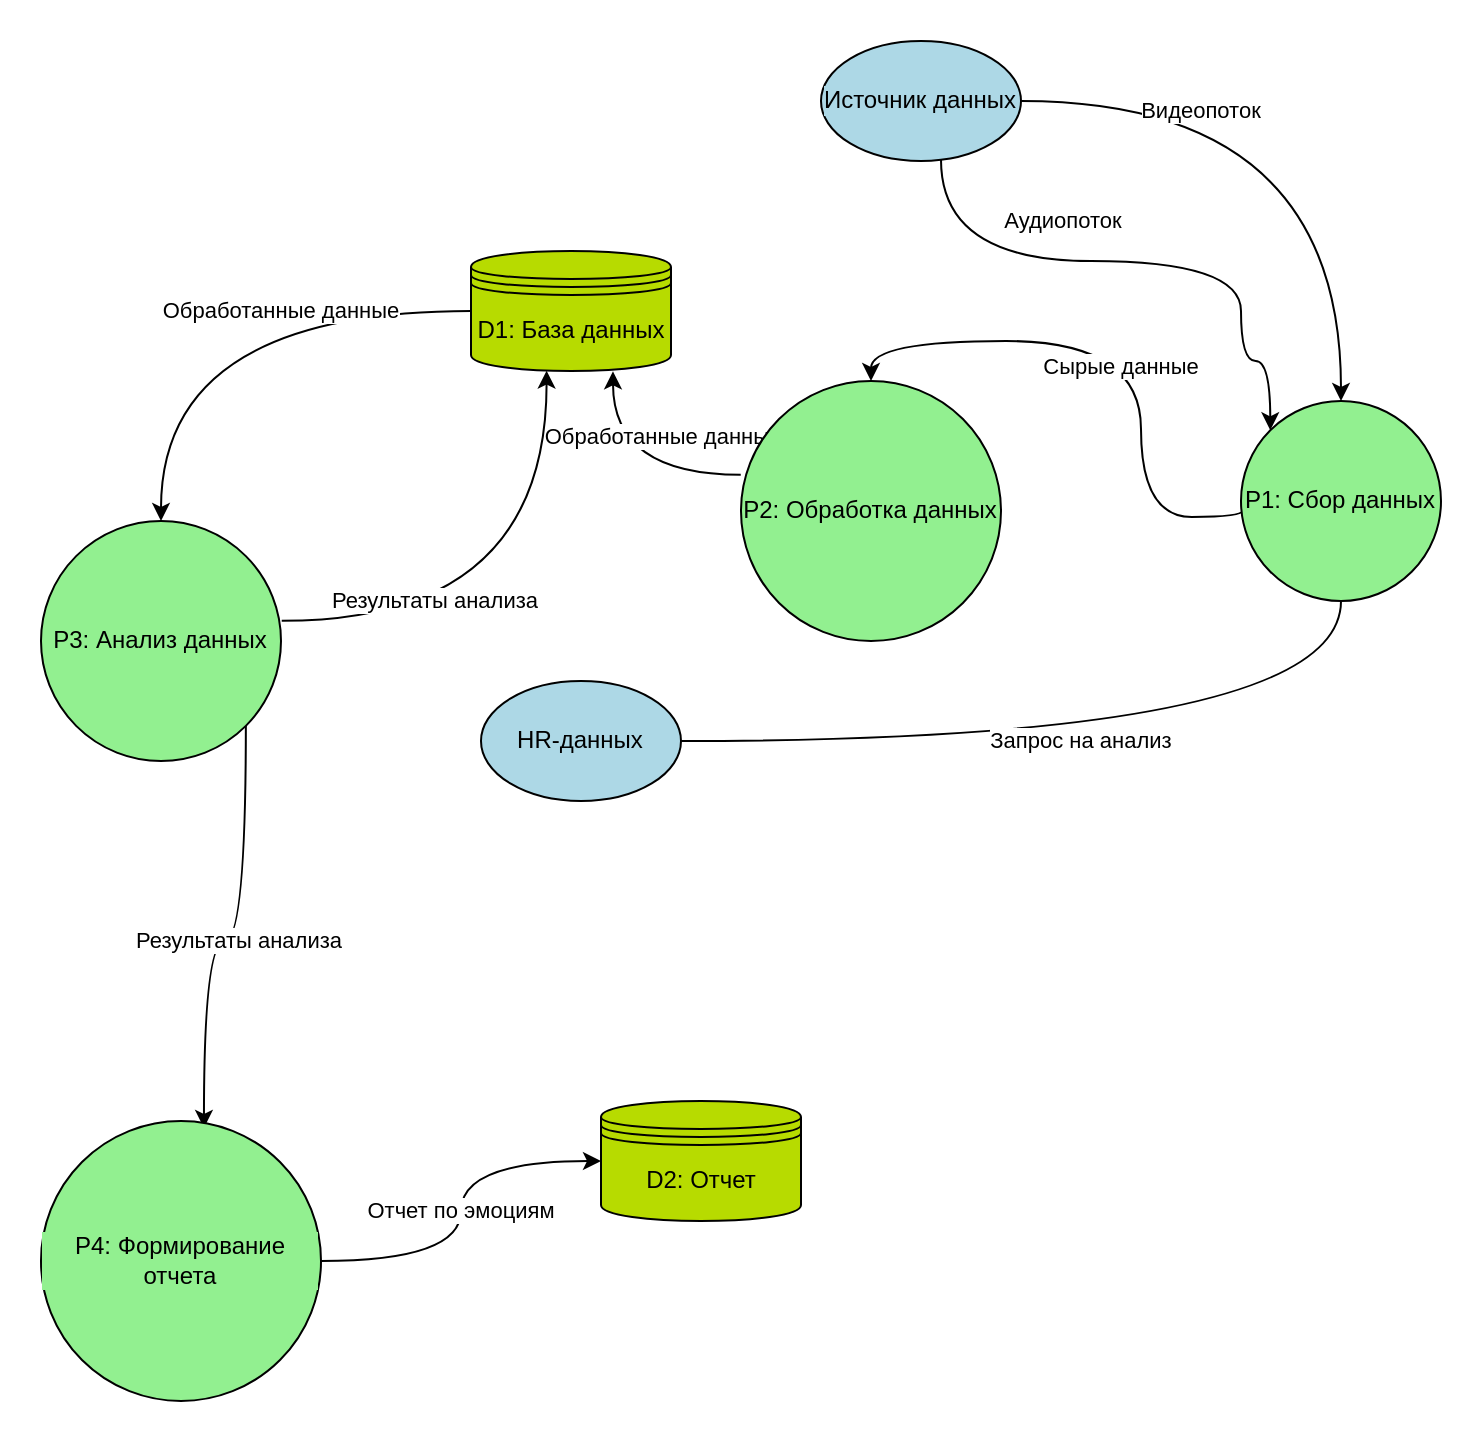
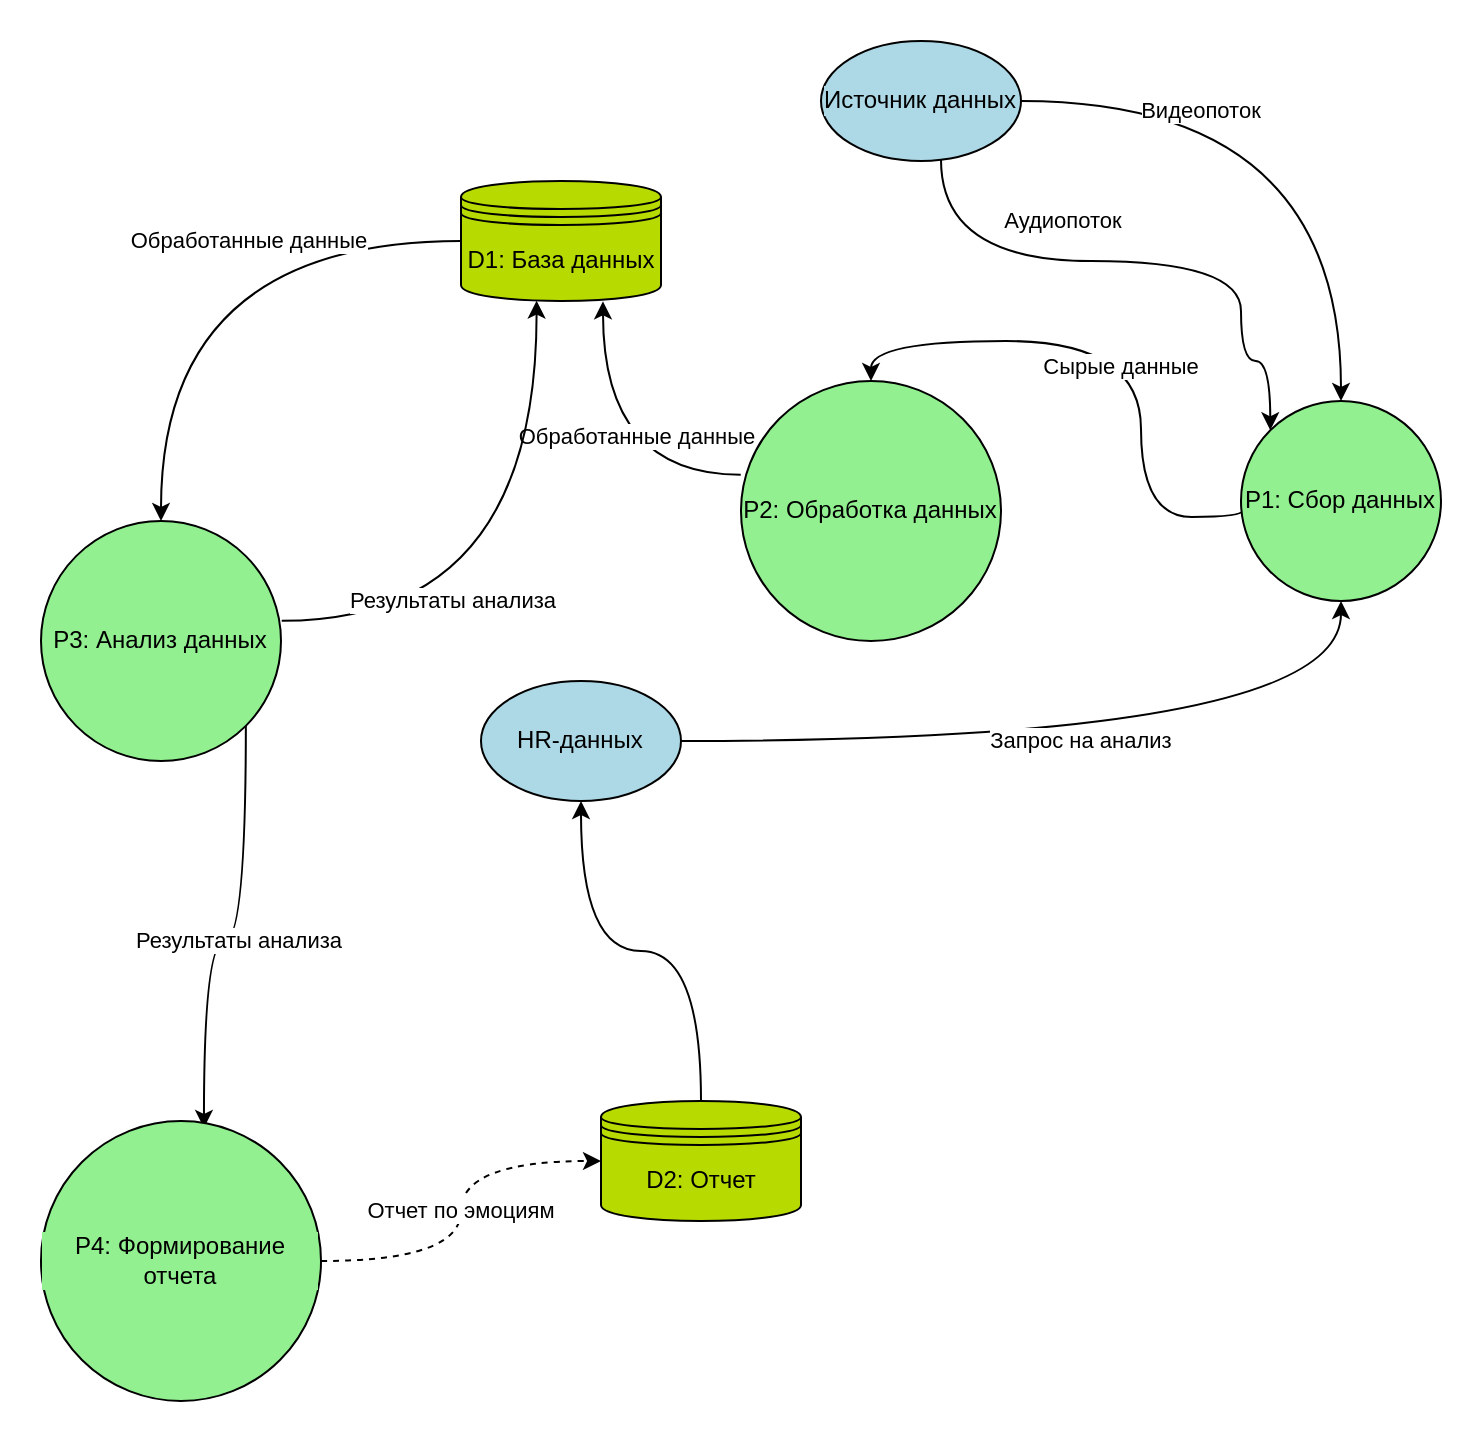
(571, 311) -> (561, 241)
(1196, 701) -> (1197, 704)
none -> (647, 952)
(394, 1256) -> (394, 1256)
